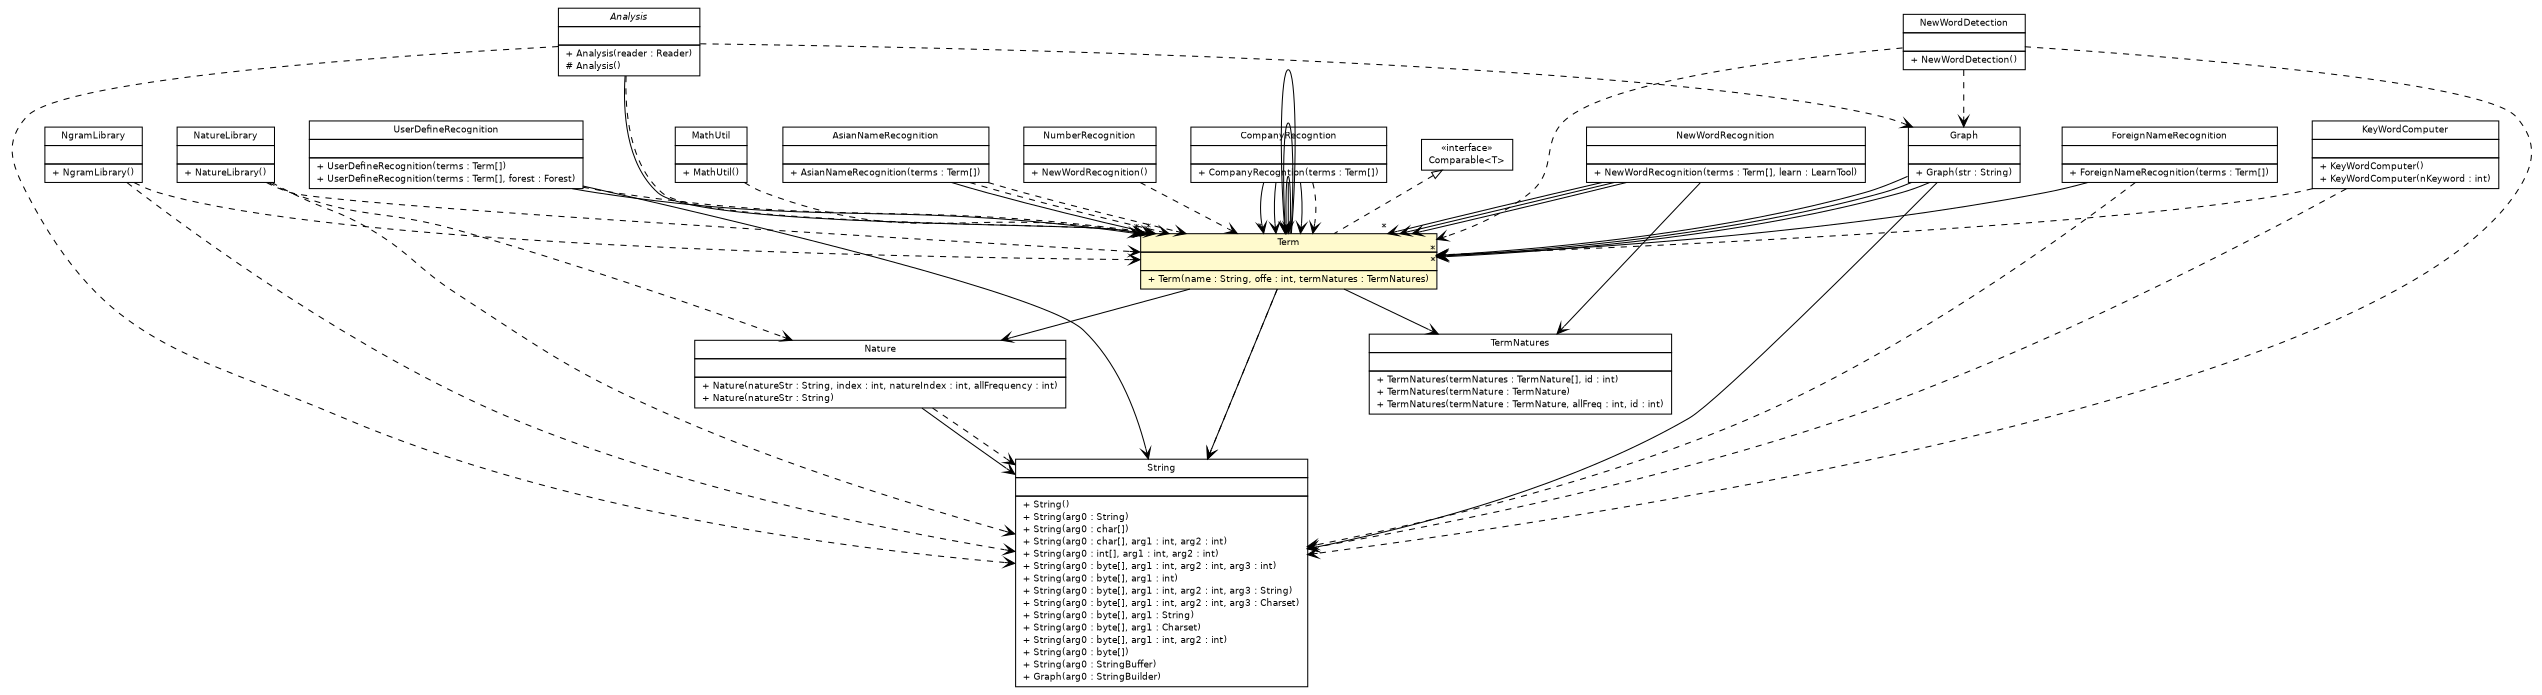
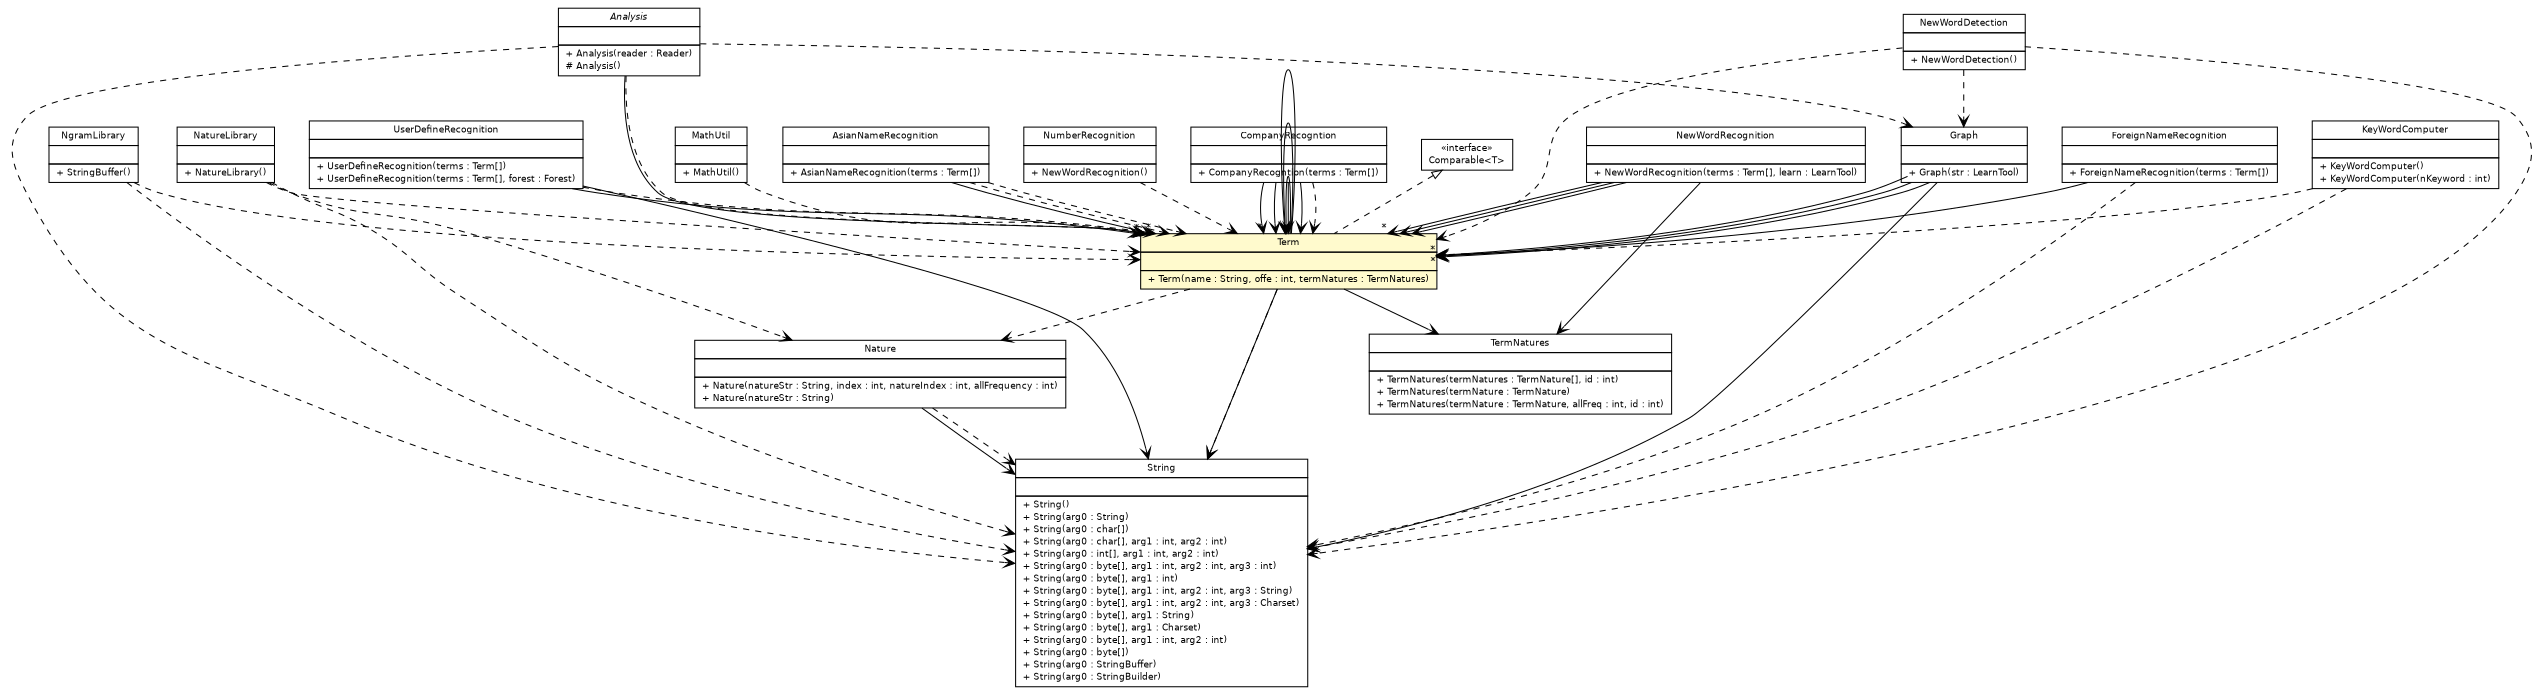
(94, 173) -> (94, 173)
(1964, 173) -> (1964, 173)
(1101, 313) -> (1101, 313)
(1092, 677) -> (1092, 677)
